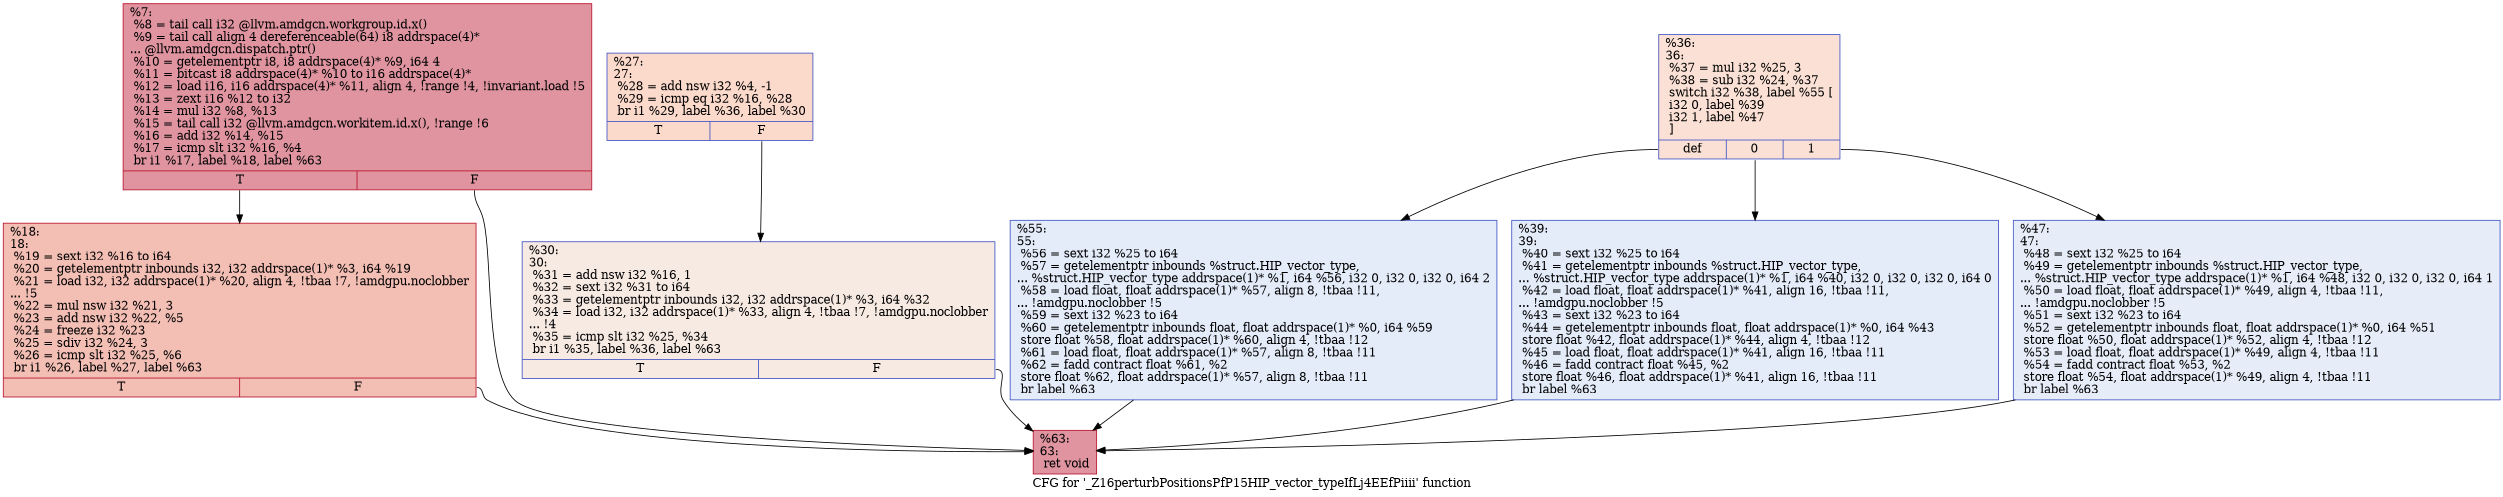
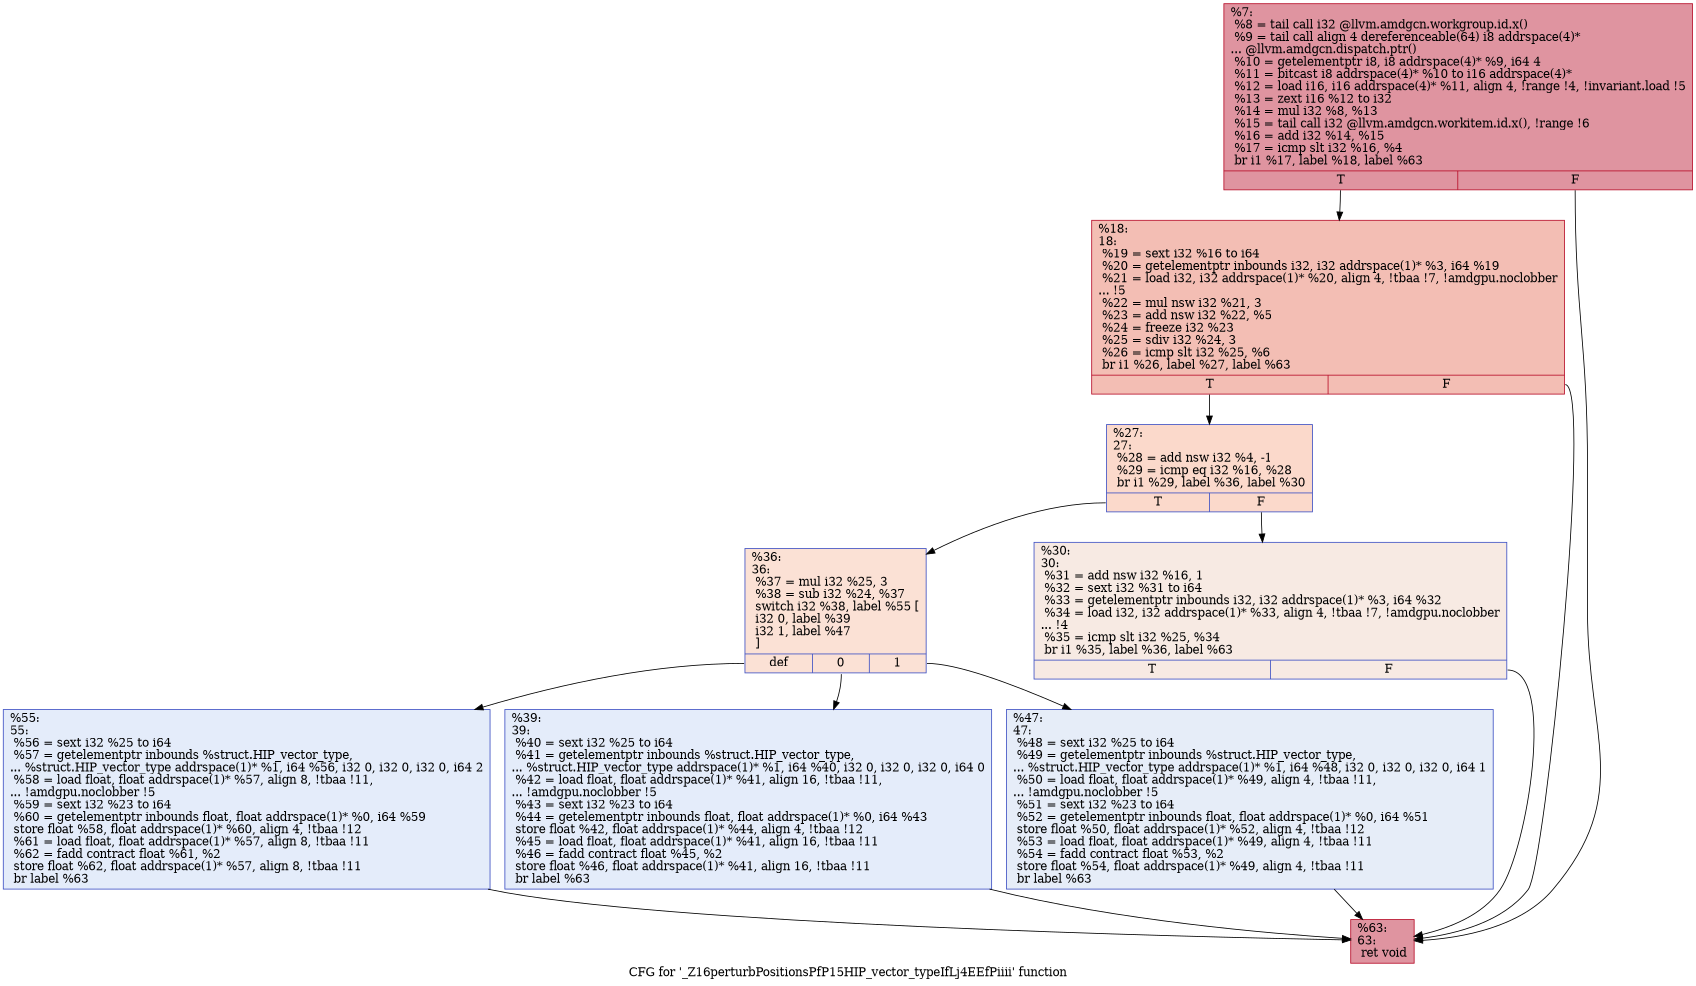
none -> (1209, 405)
none -> (1017, 517)
